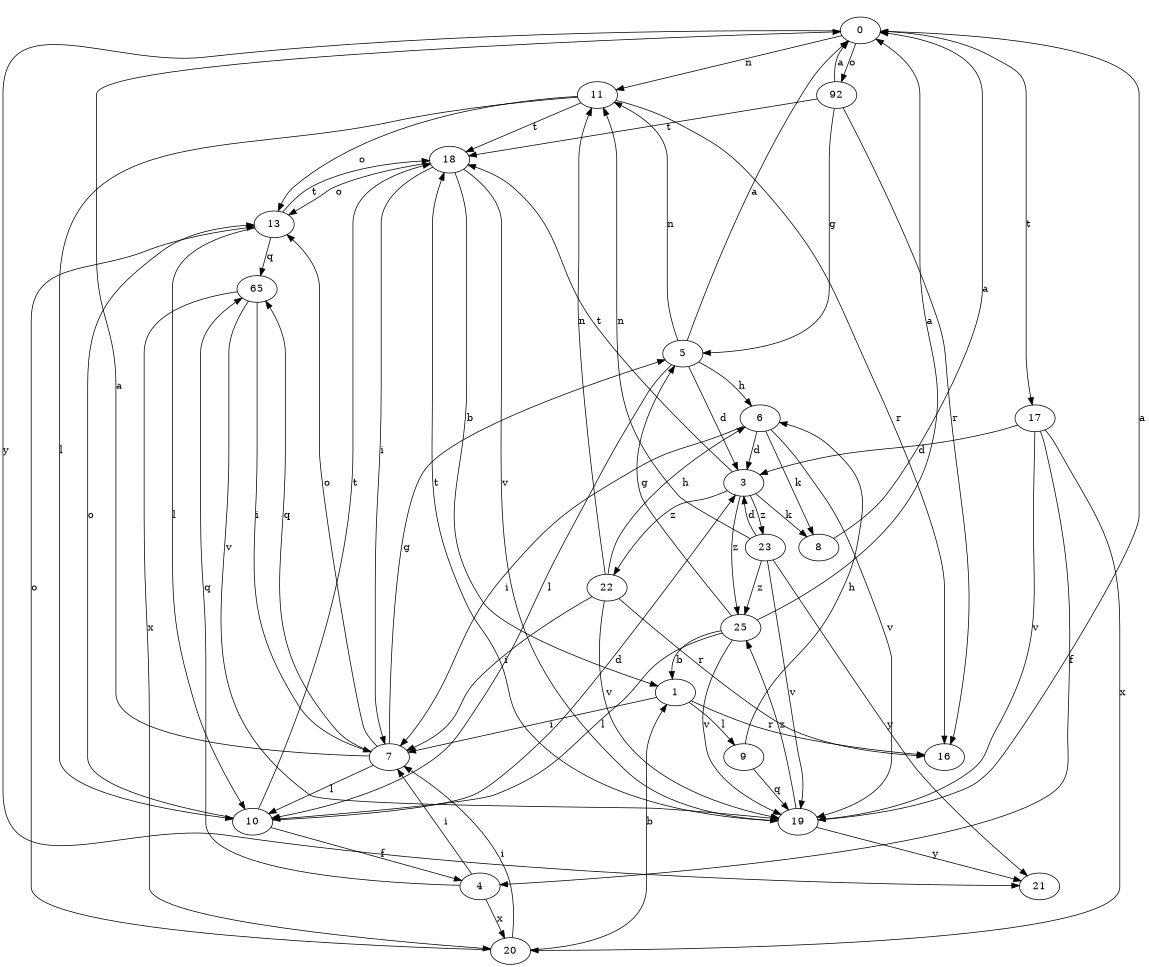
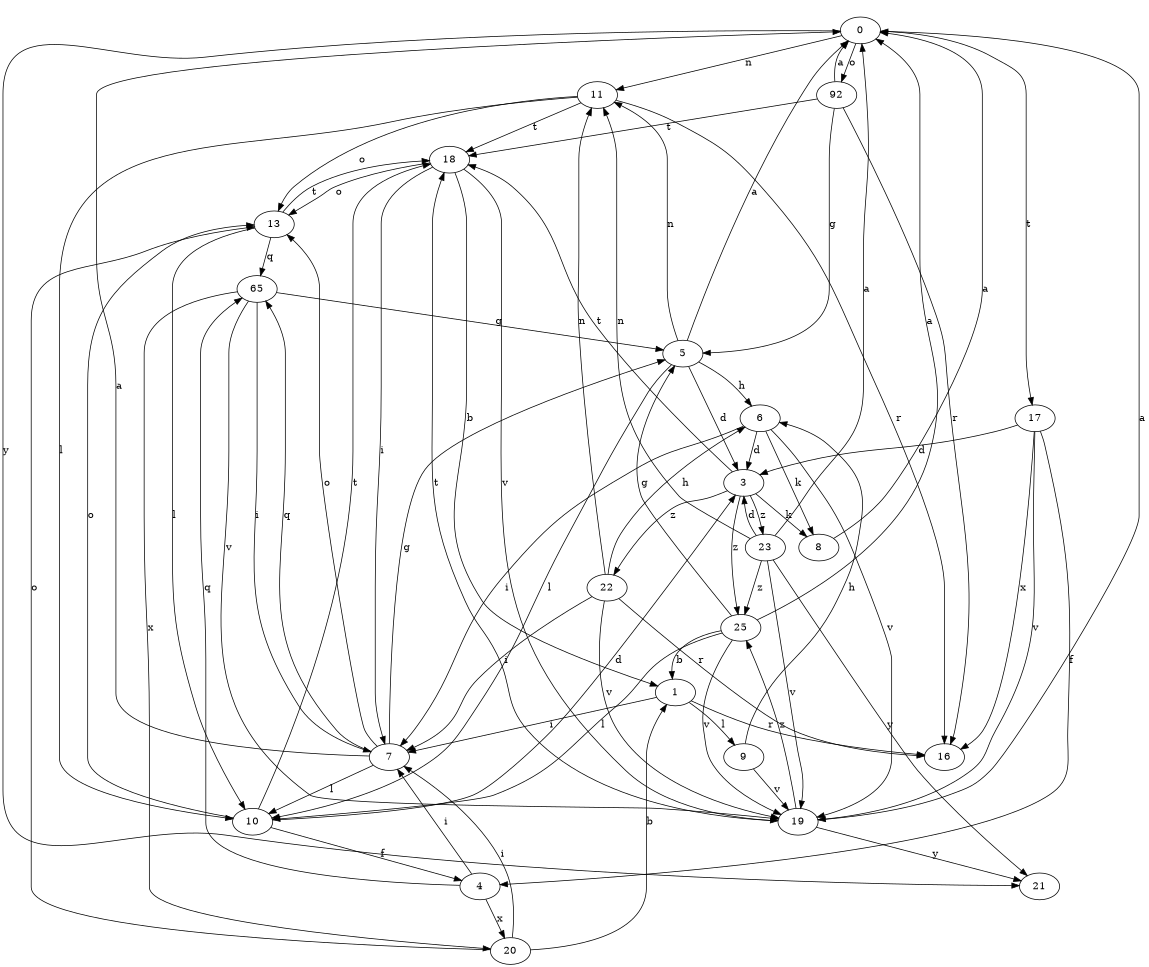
none -> (863, 307)
none -> (457, 319)
(778, 789) -> (778, 789)
(1070, 915) -> (1018, 594)
